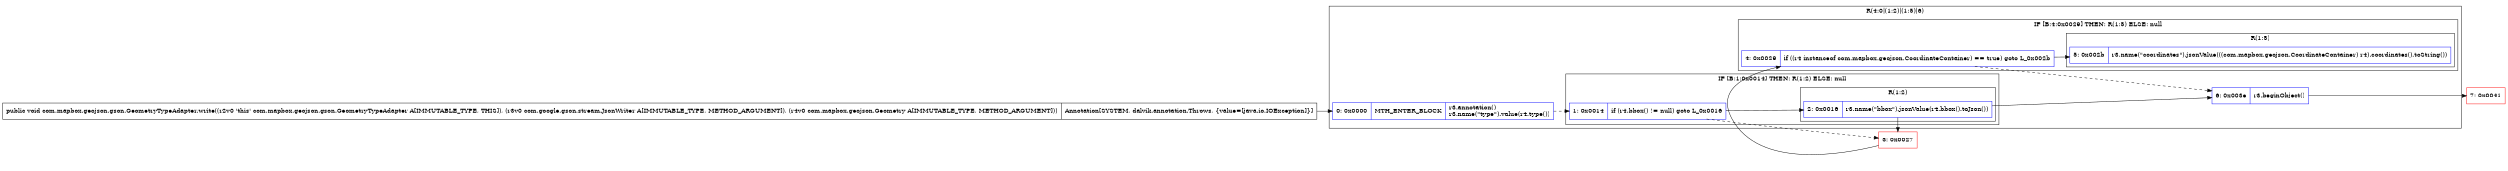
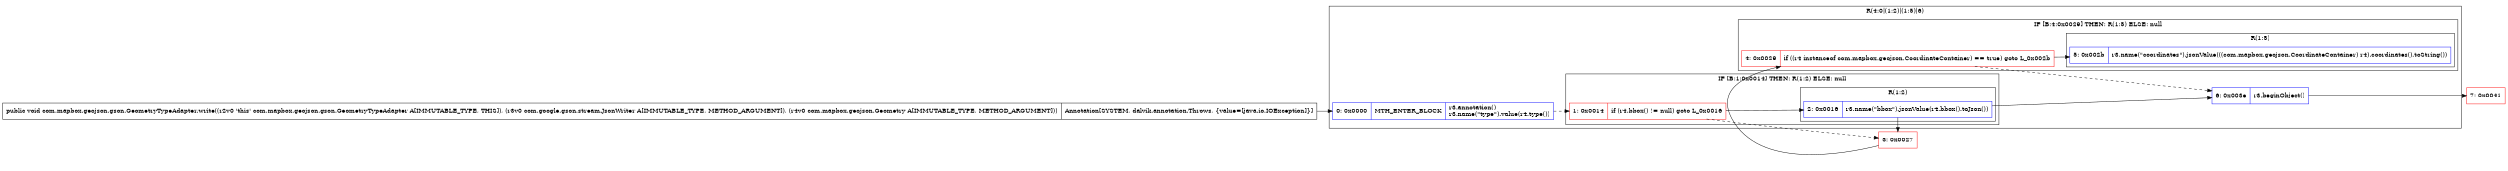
(1898, 59) -> (1898, 59)
(1648, 111) -> (1648, 111)
